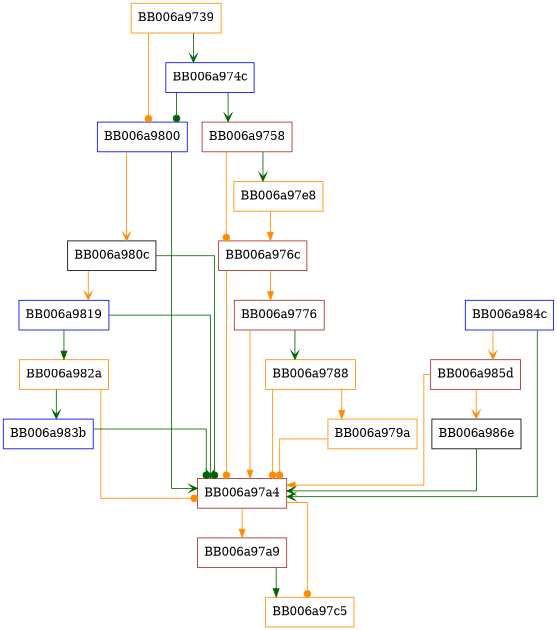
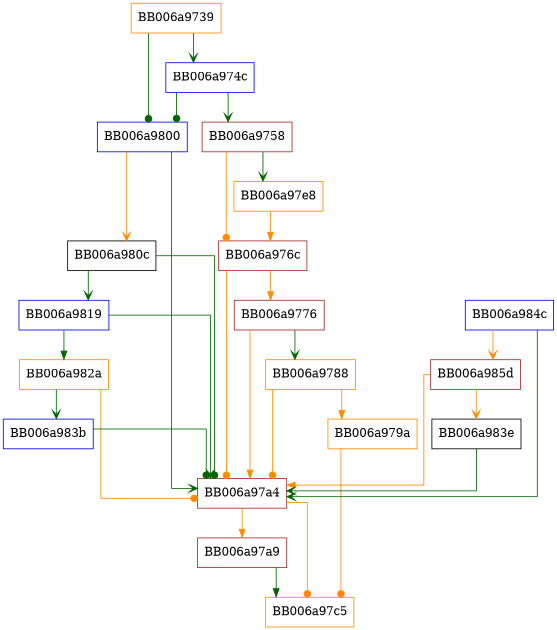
(148, 74) -> (148, 74)
(88, 281) -> (88, 281)
(476, 434) -> (476, 434)
(287, 439) -> (341, 520)
